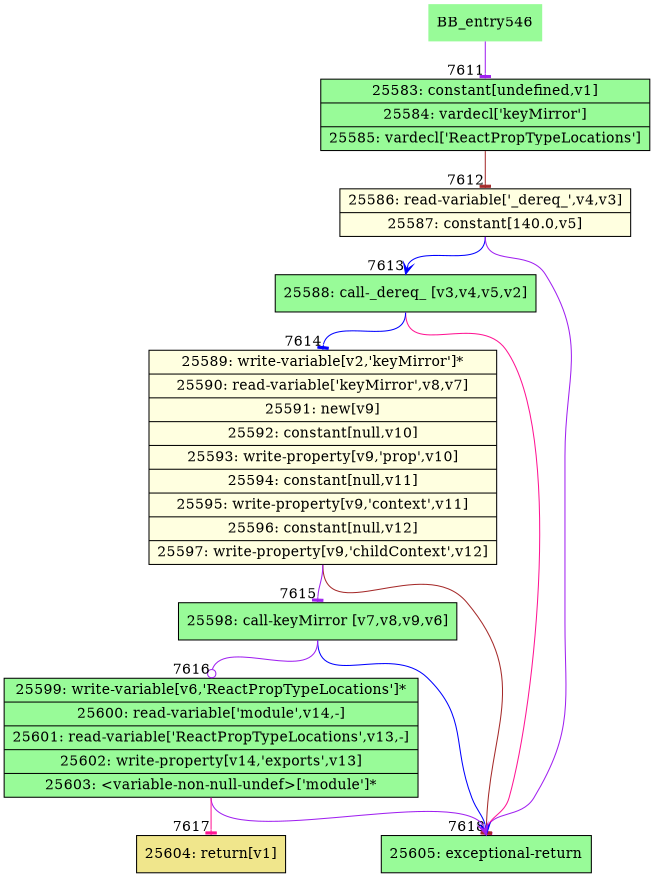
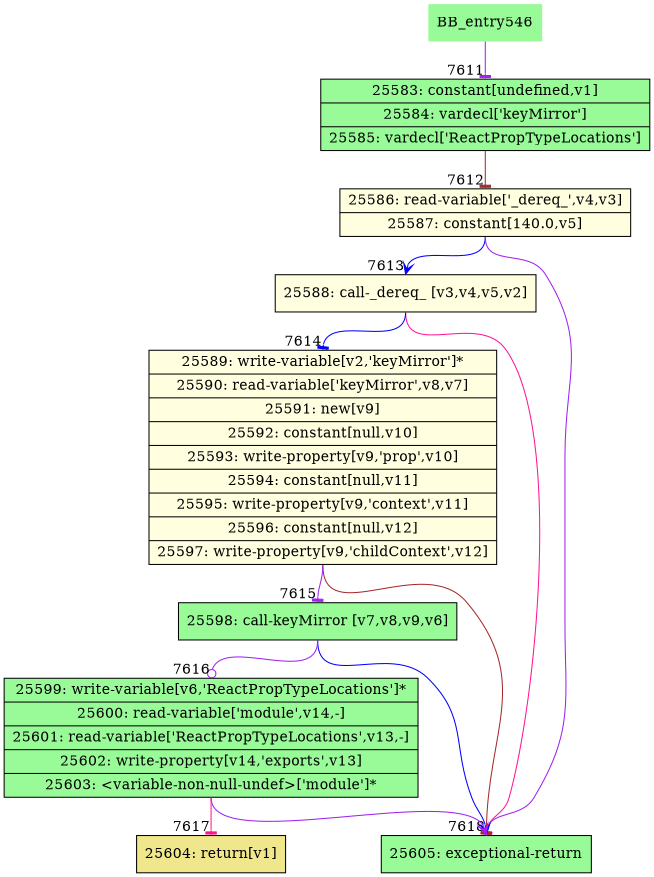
(406, 293) -> (406, 293)
